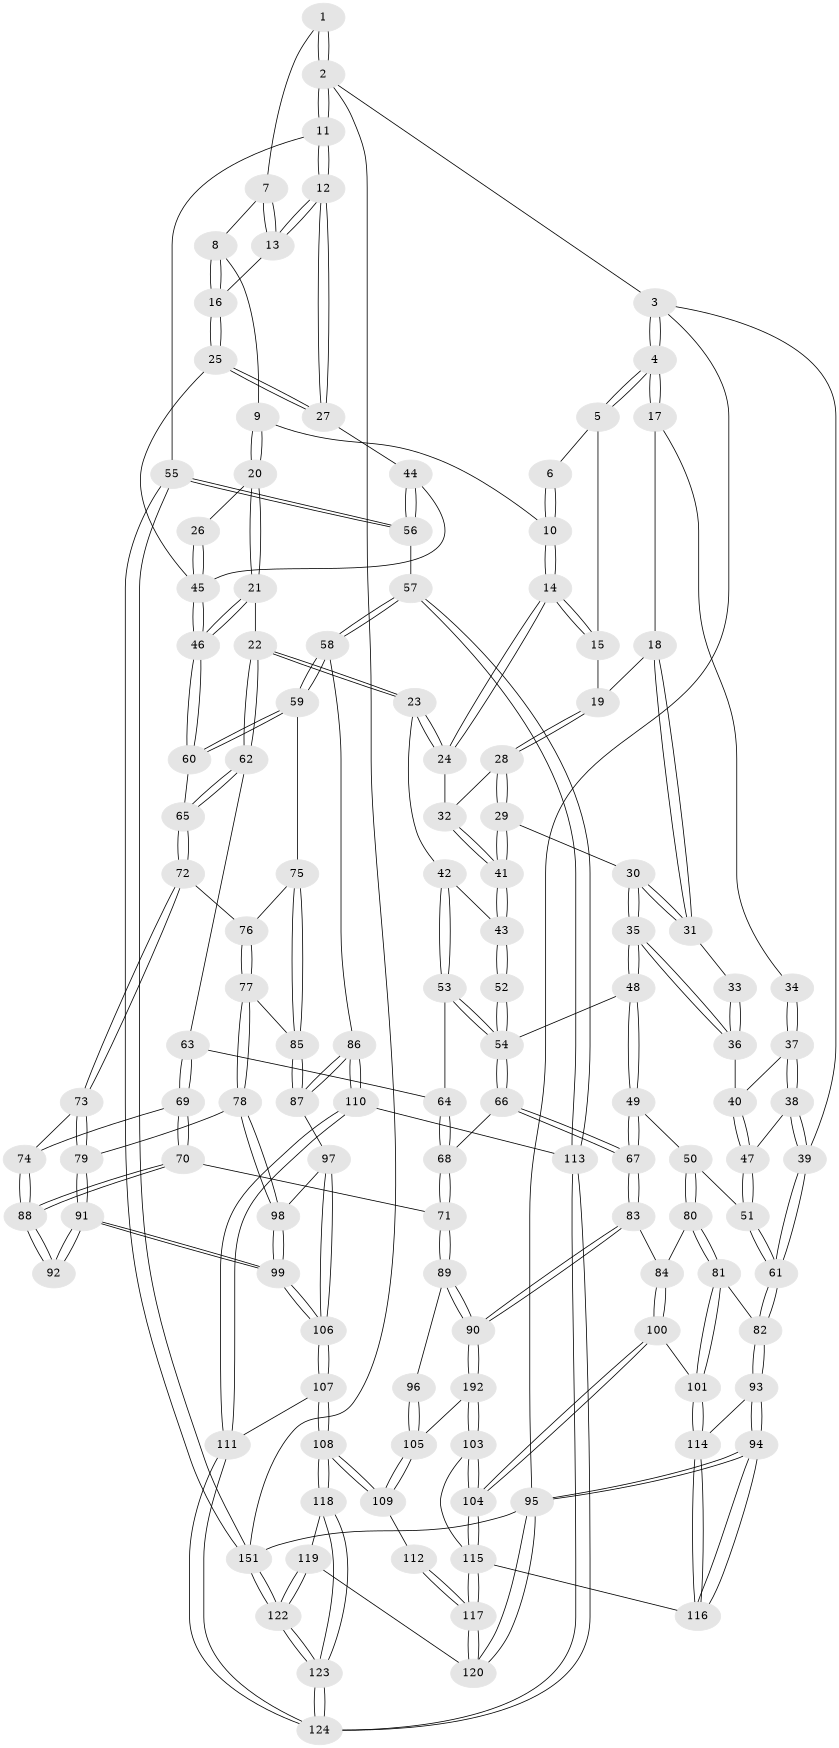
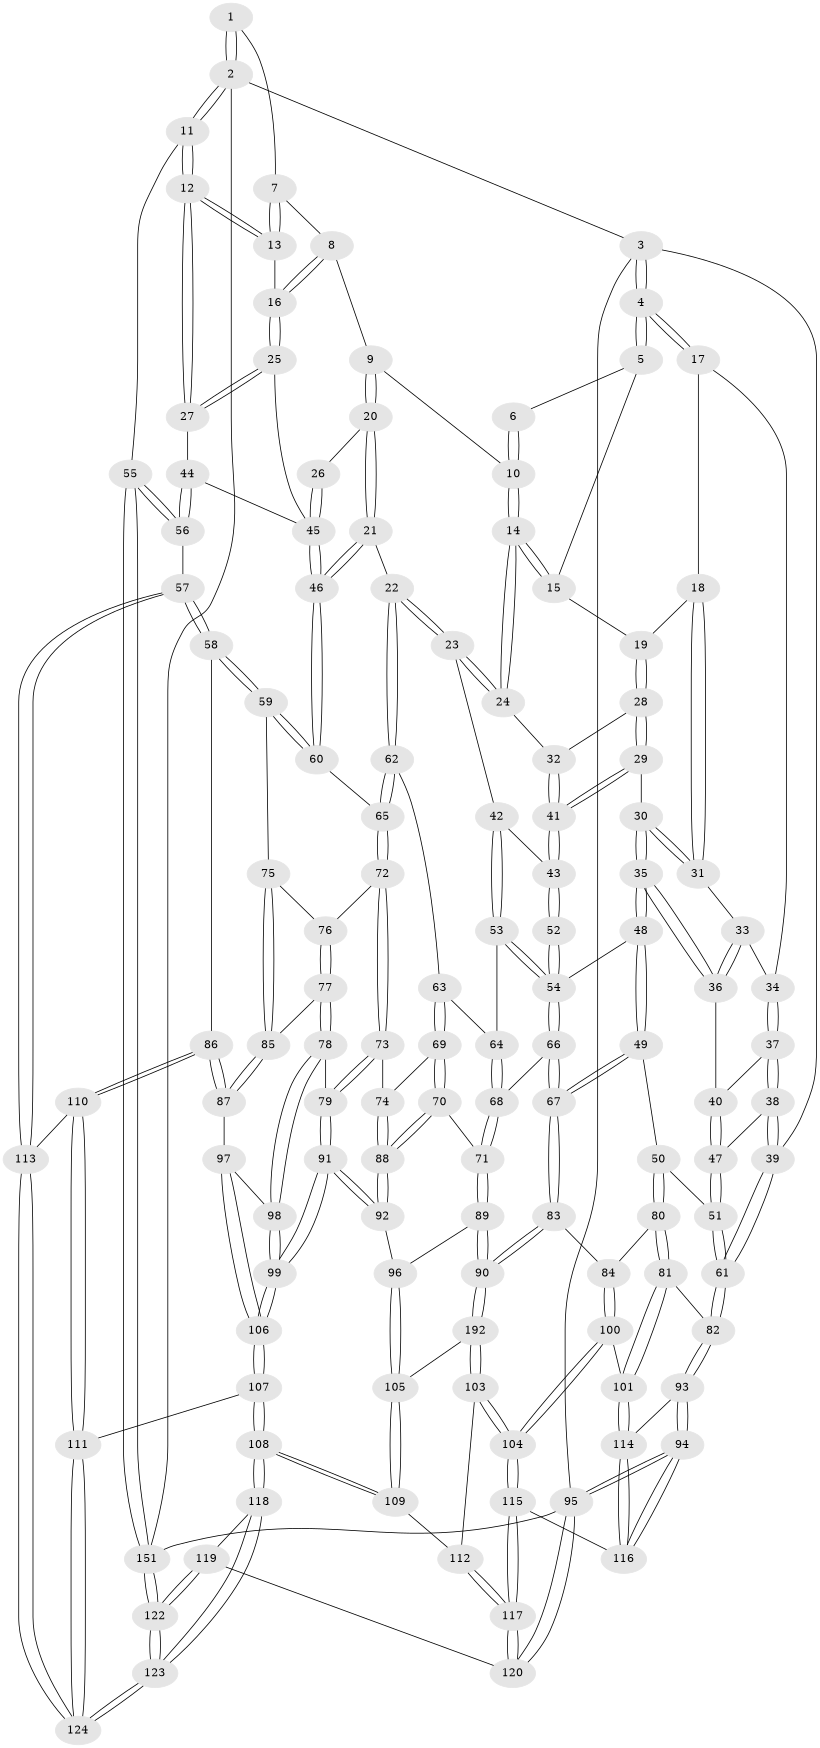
none -> (758, 960)
none -> (389, 1245)
(440, 1502) -> (468, 1473)
